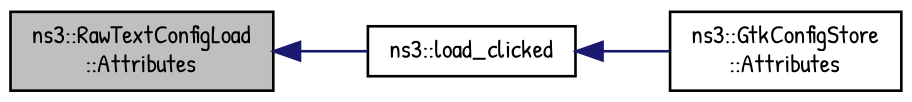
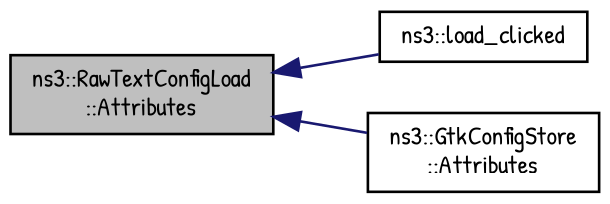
(636, 51) -> (333, 127)
